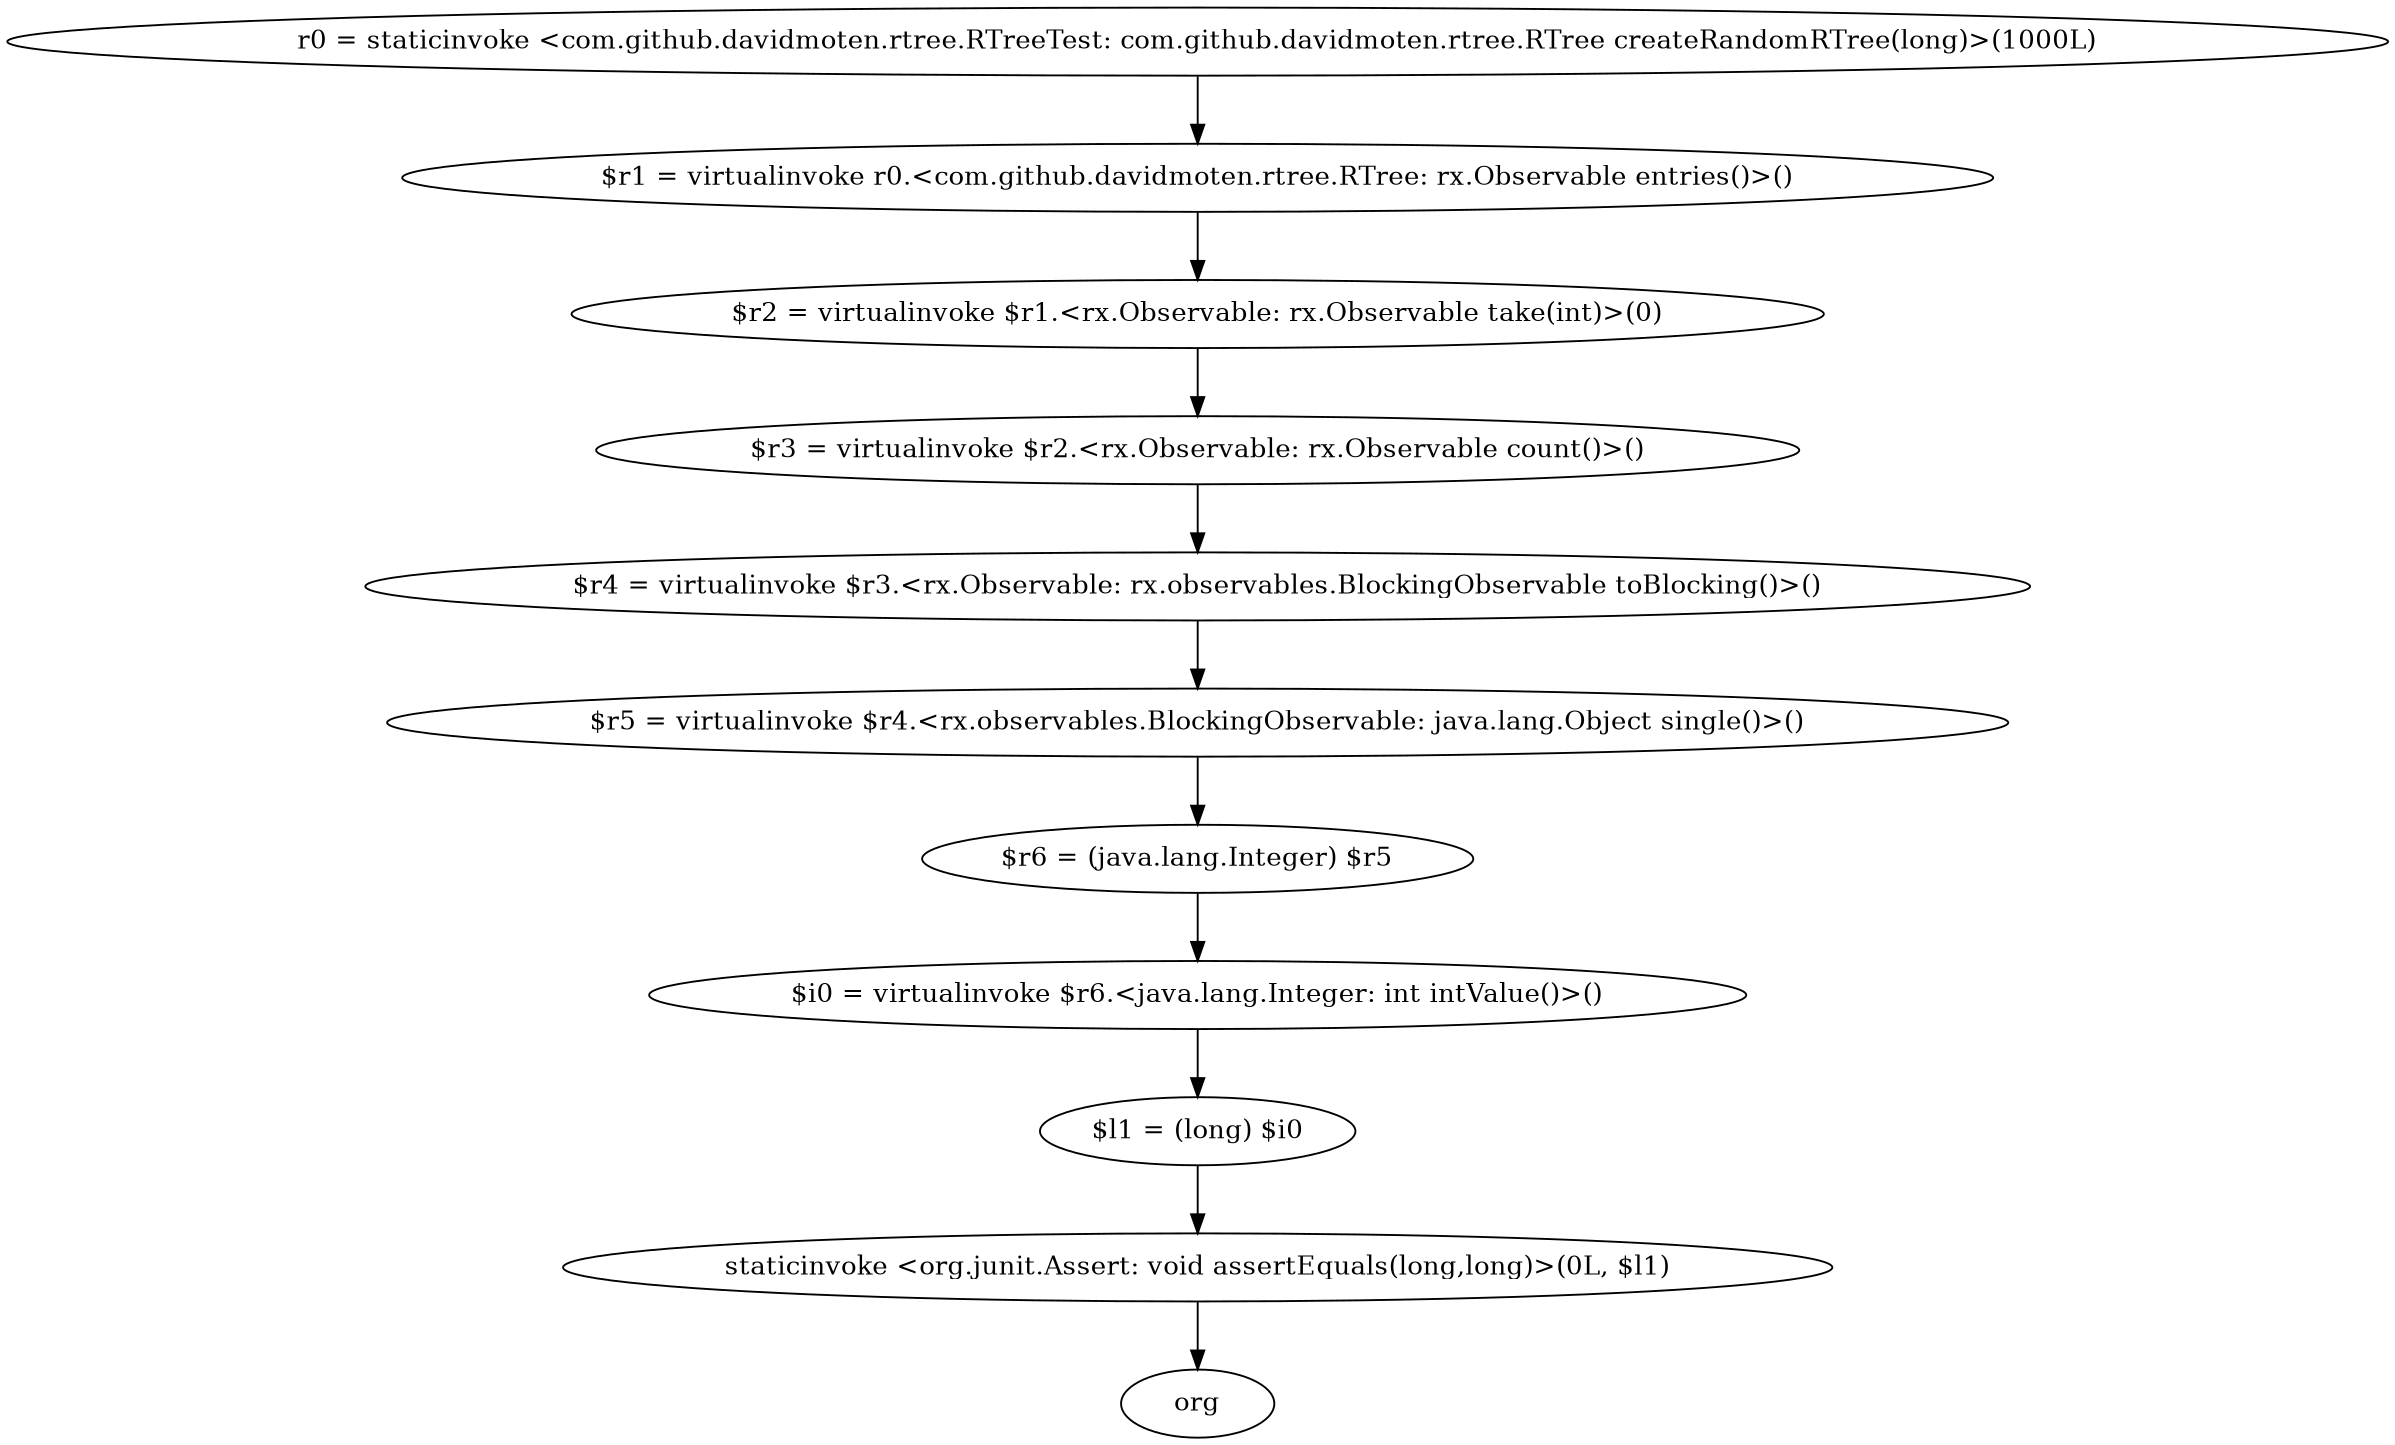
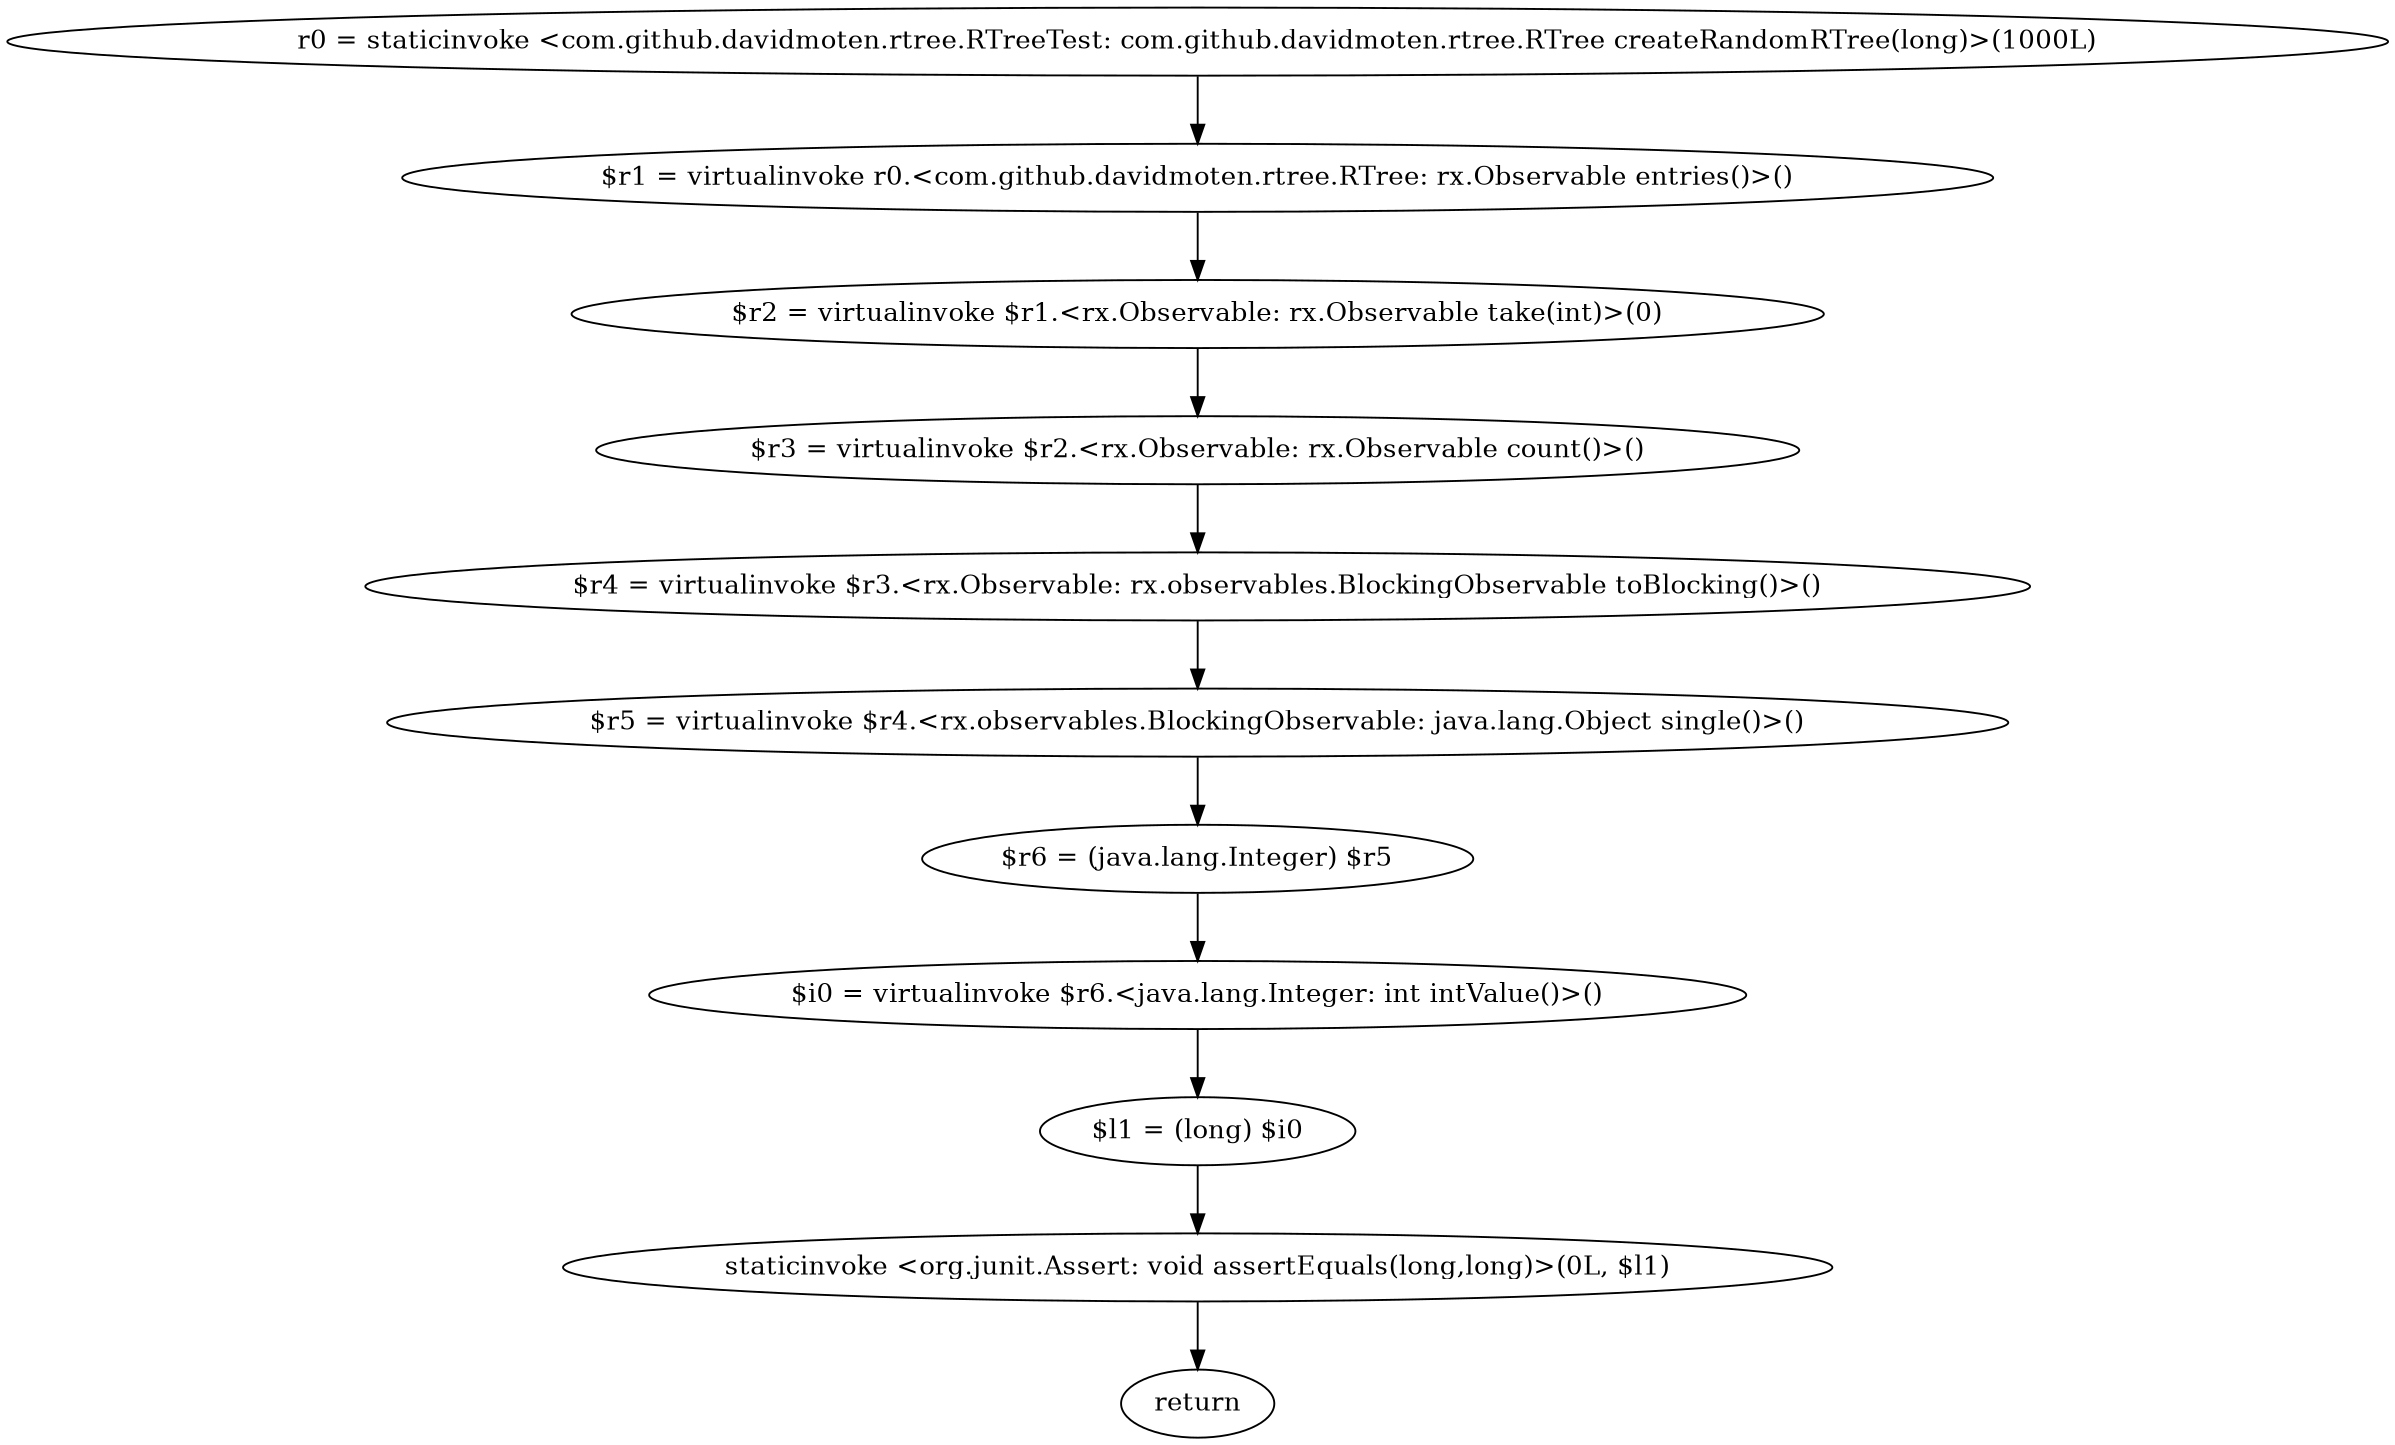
(1198, 1404) -> (1198, 1404)
